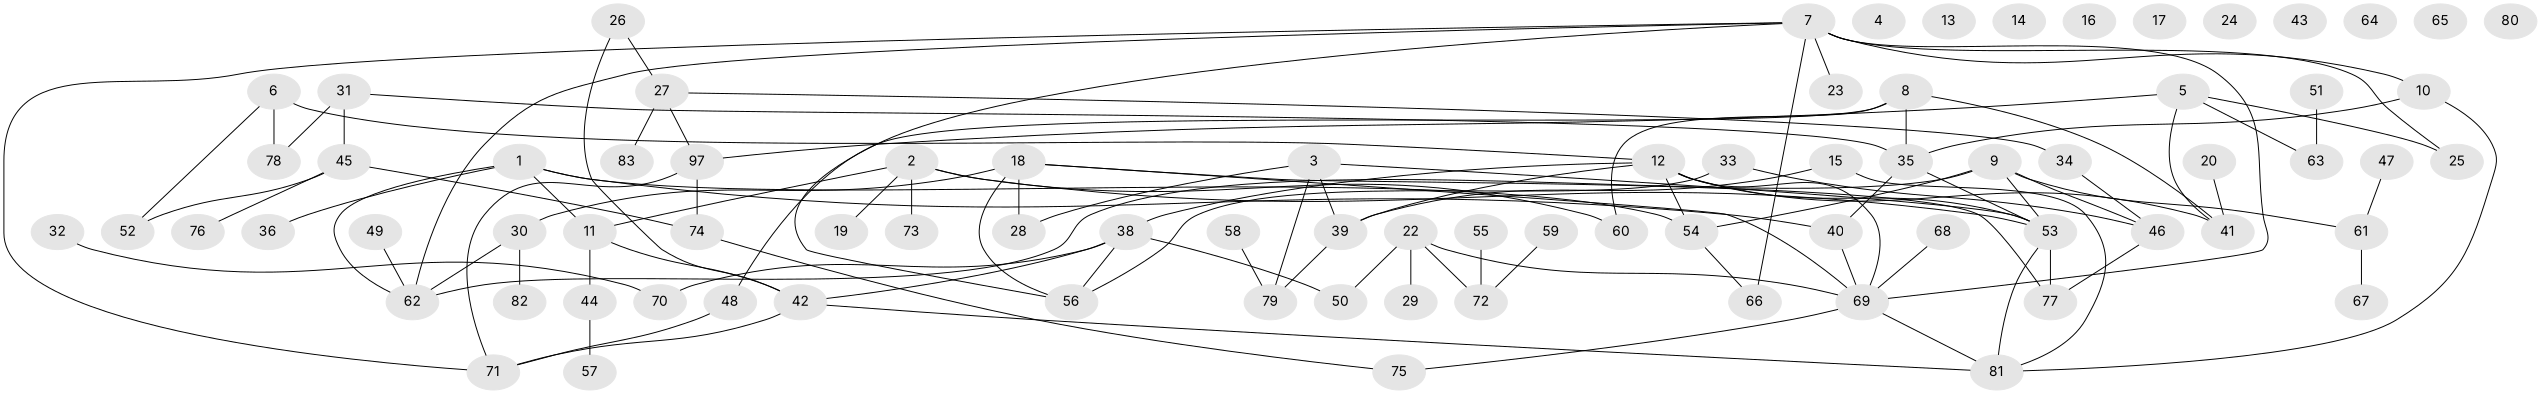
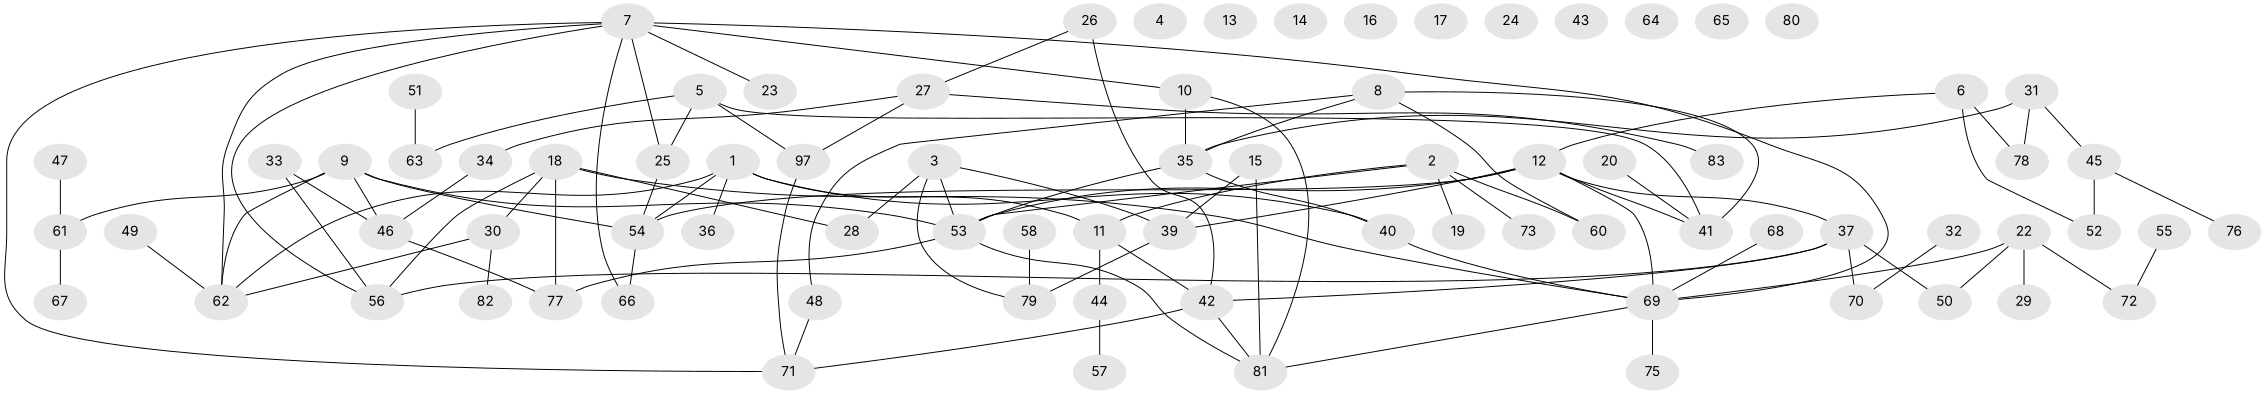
none -> (650, 197)
(697, 232) -> none
(1126, 232) -> (1847, 232)
(1551, 232) -> none
